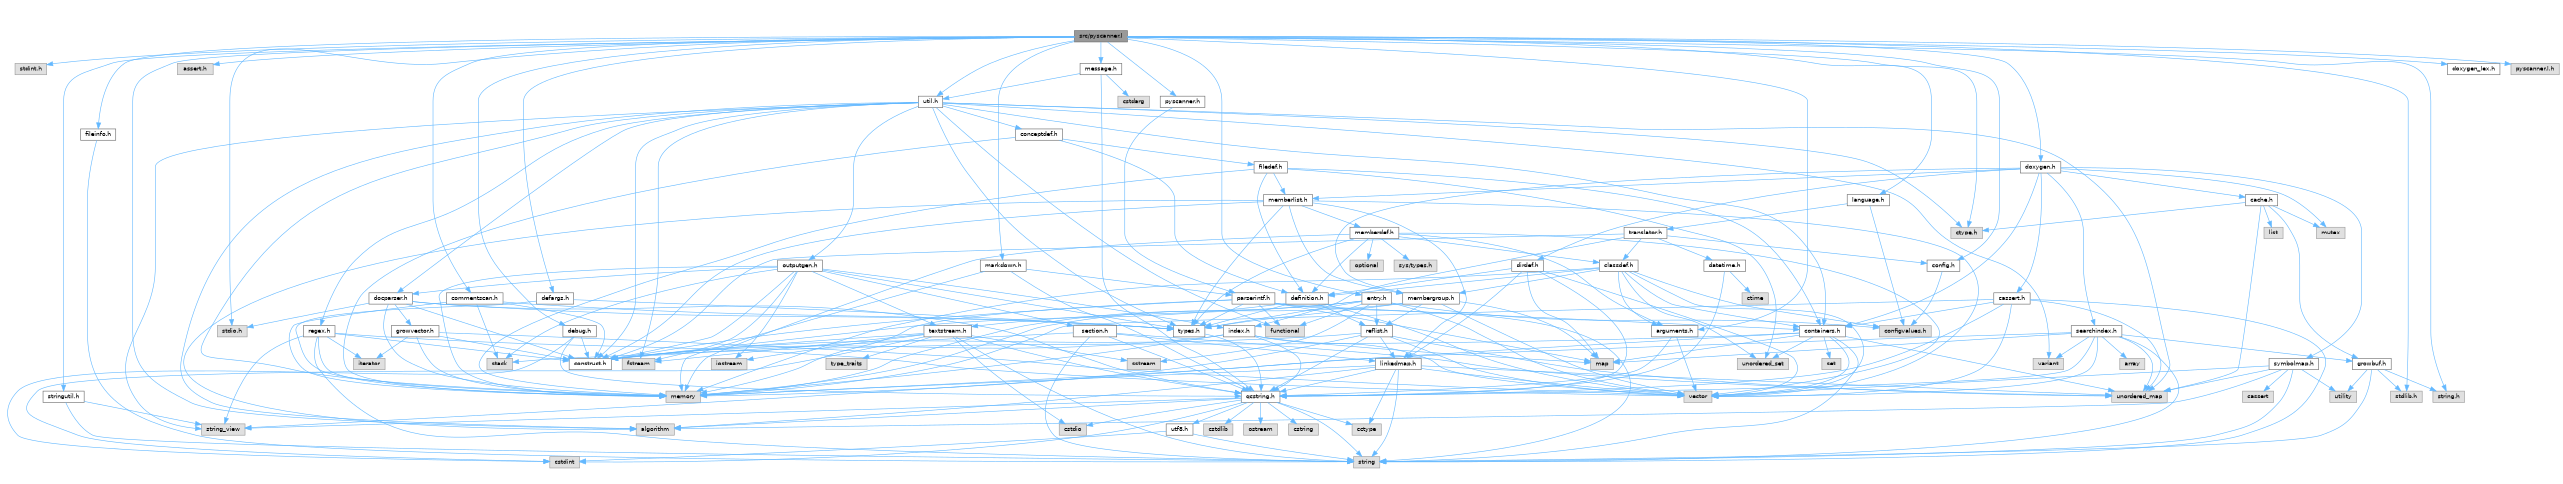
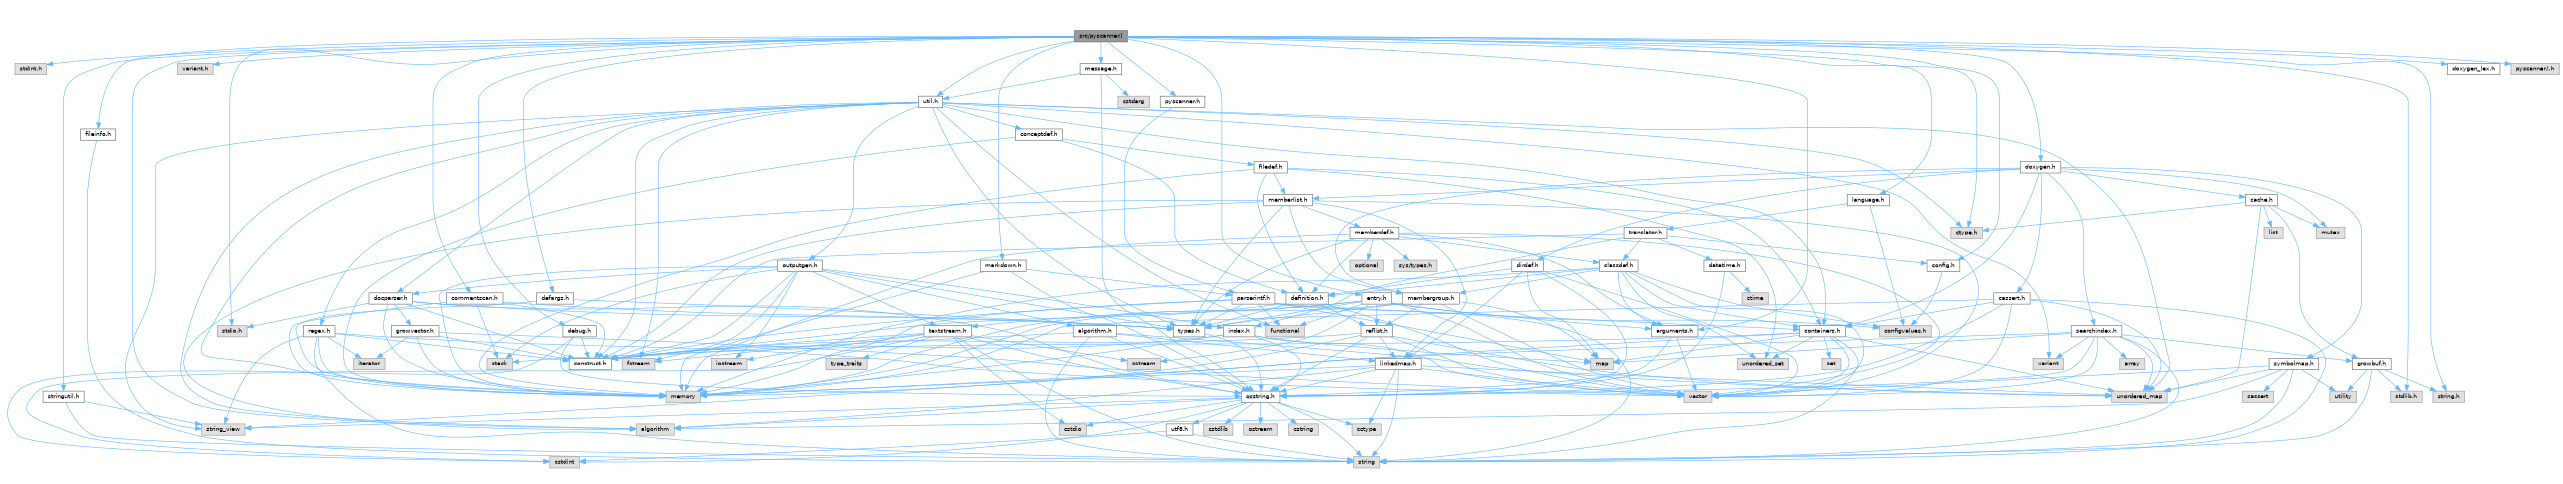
(195, 69) -> (195, 69)
none -> (1518, 318)
(1095, 331) -> (1095, 331)
